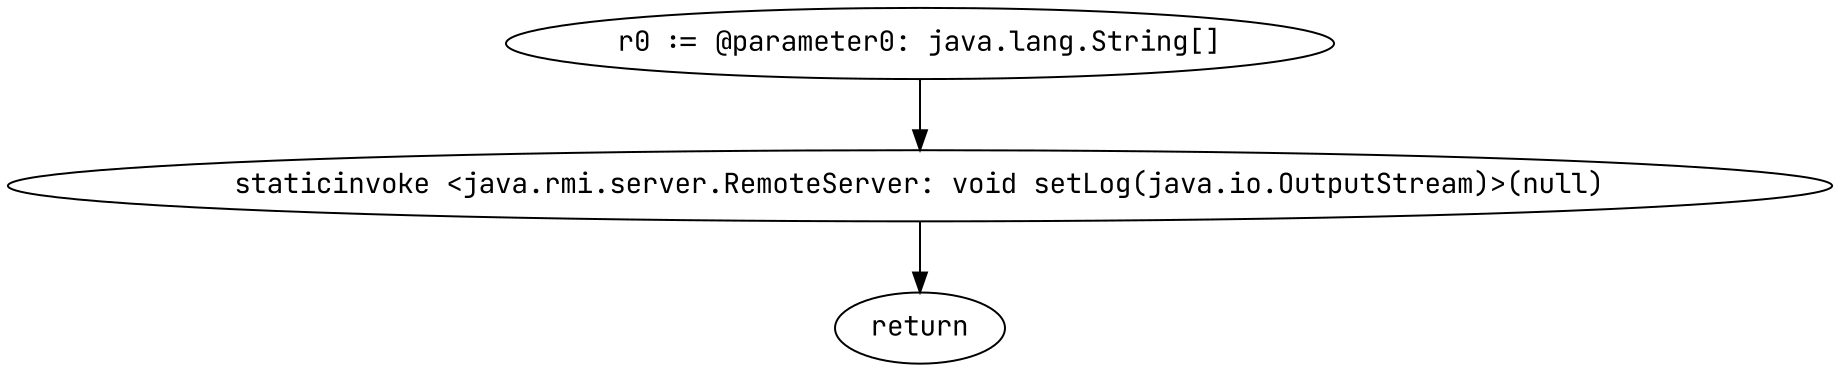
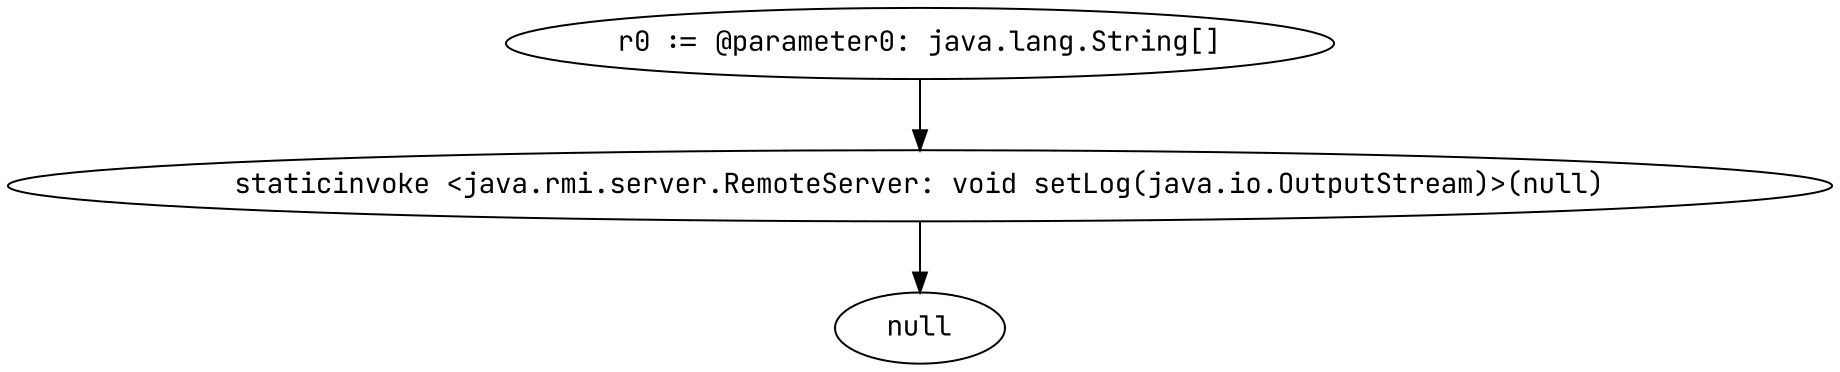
(920, 328) -> (920, 328)
